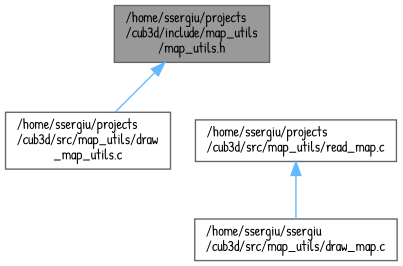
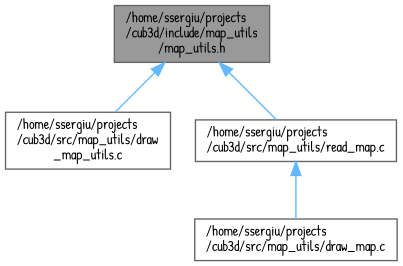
none -> (253, 96)
(296, 240) -> (296, 240)
